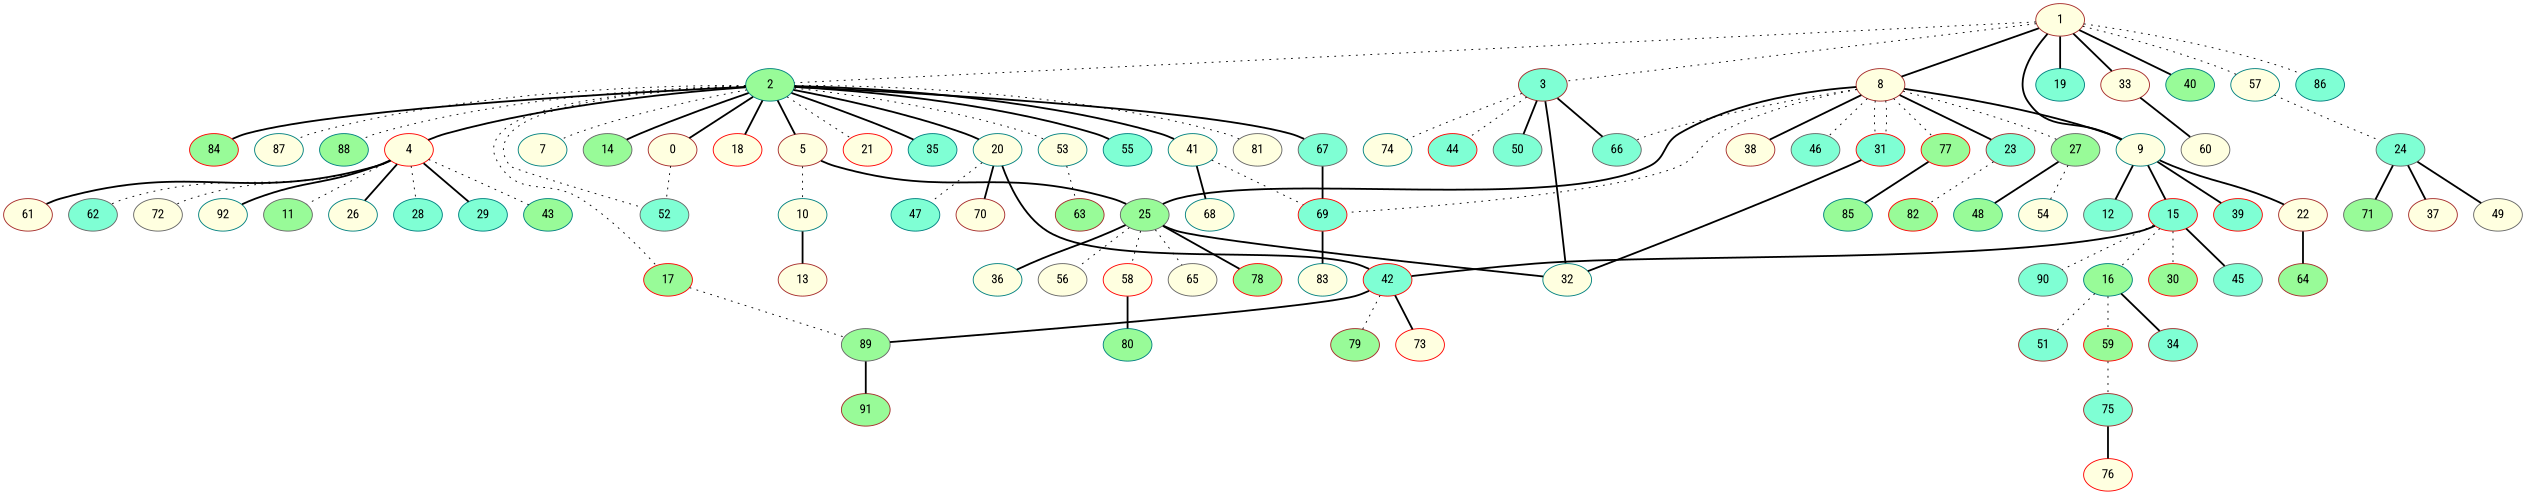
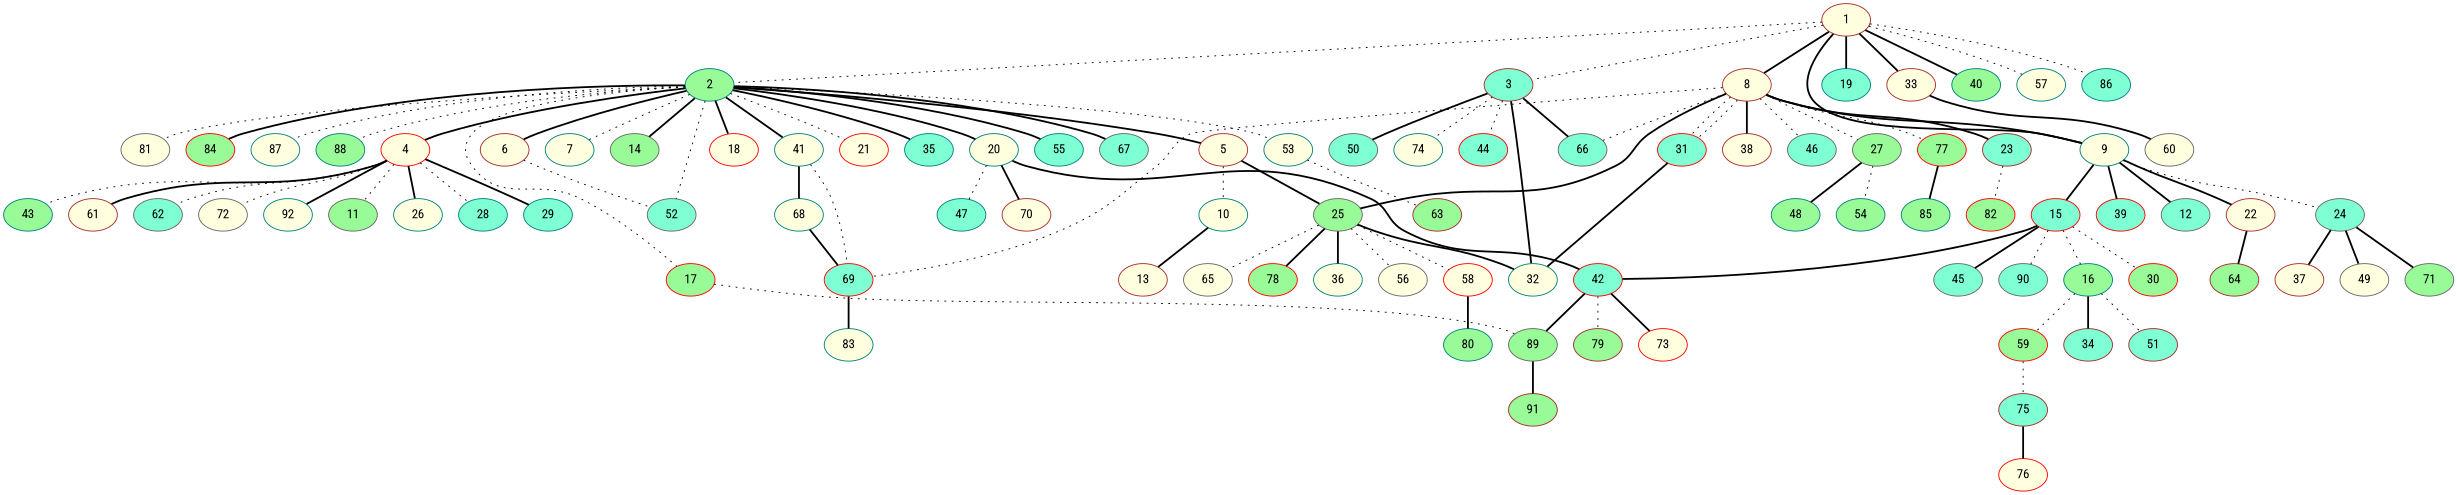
(2327, 118) -> (2220, 186)
(673, 150) -> (505, 150)
(1323, 182) -> (824, 247)
(2043, 215) -> (1861, 215)
